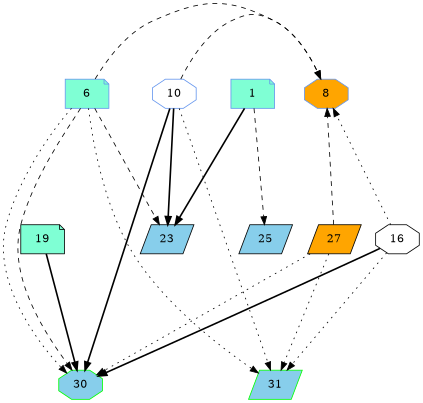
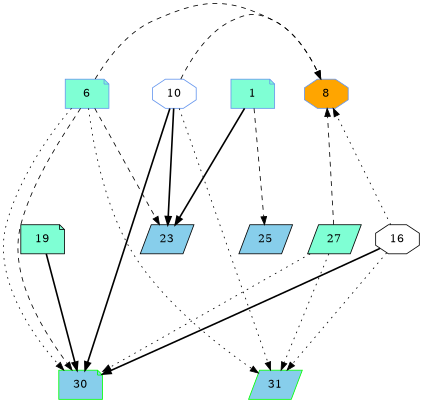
(334, 239) -> (334, 239)
(81, 385) -> (81, 385)
